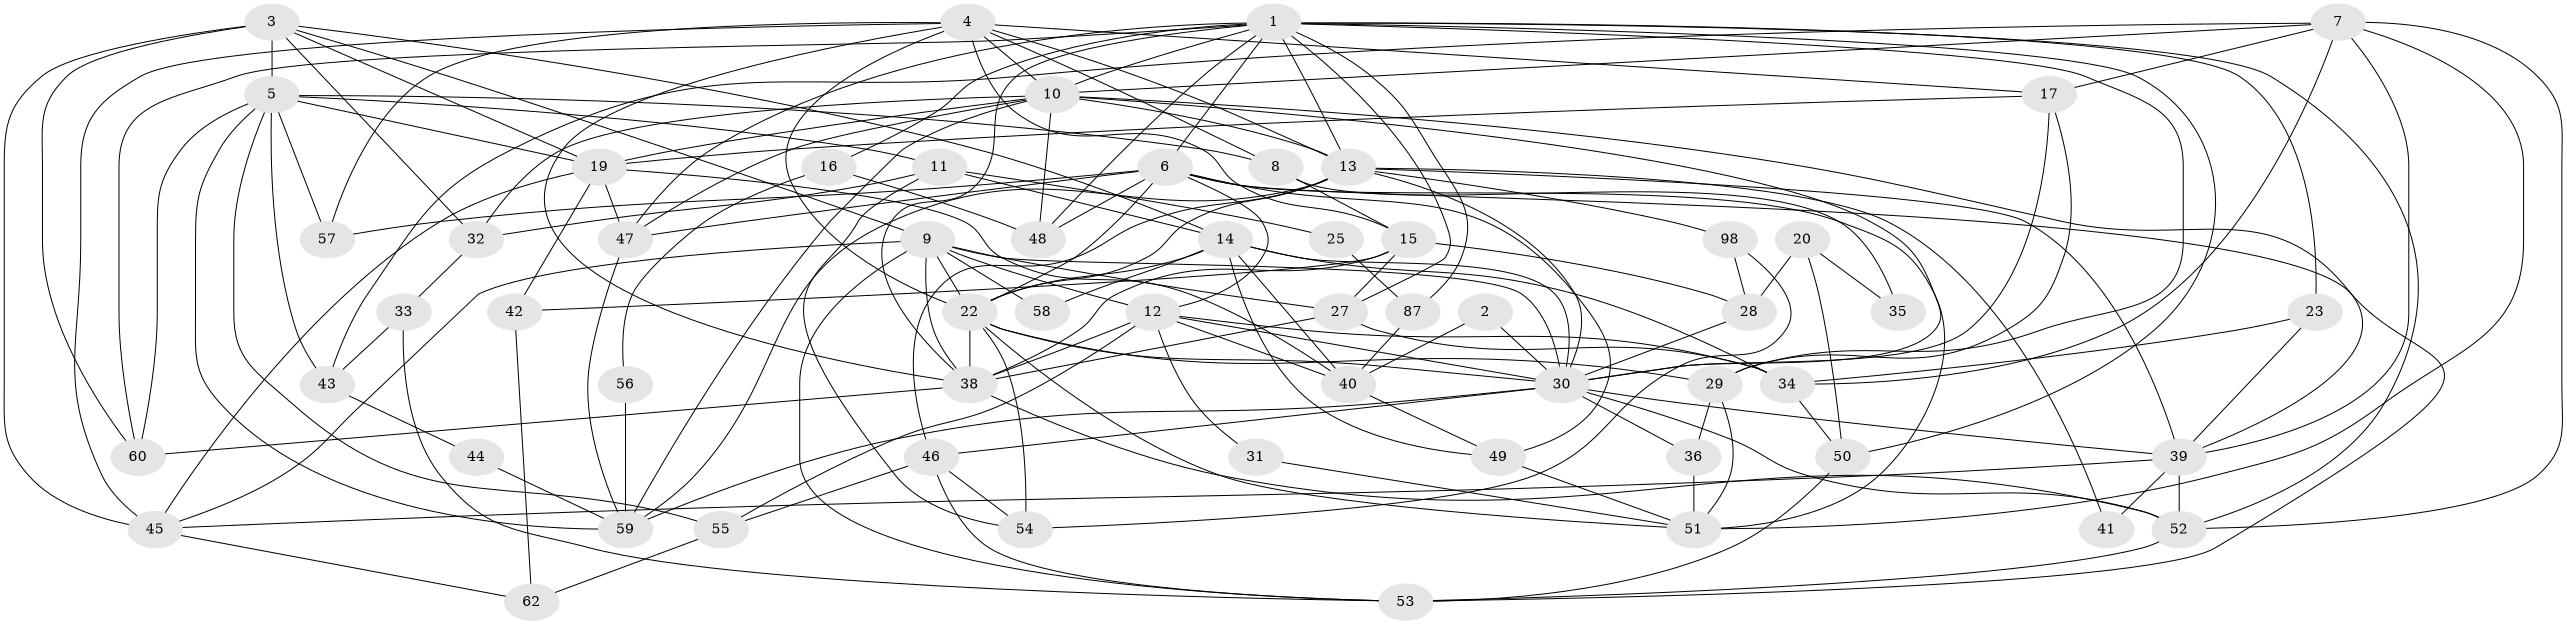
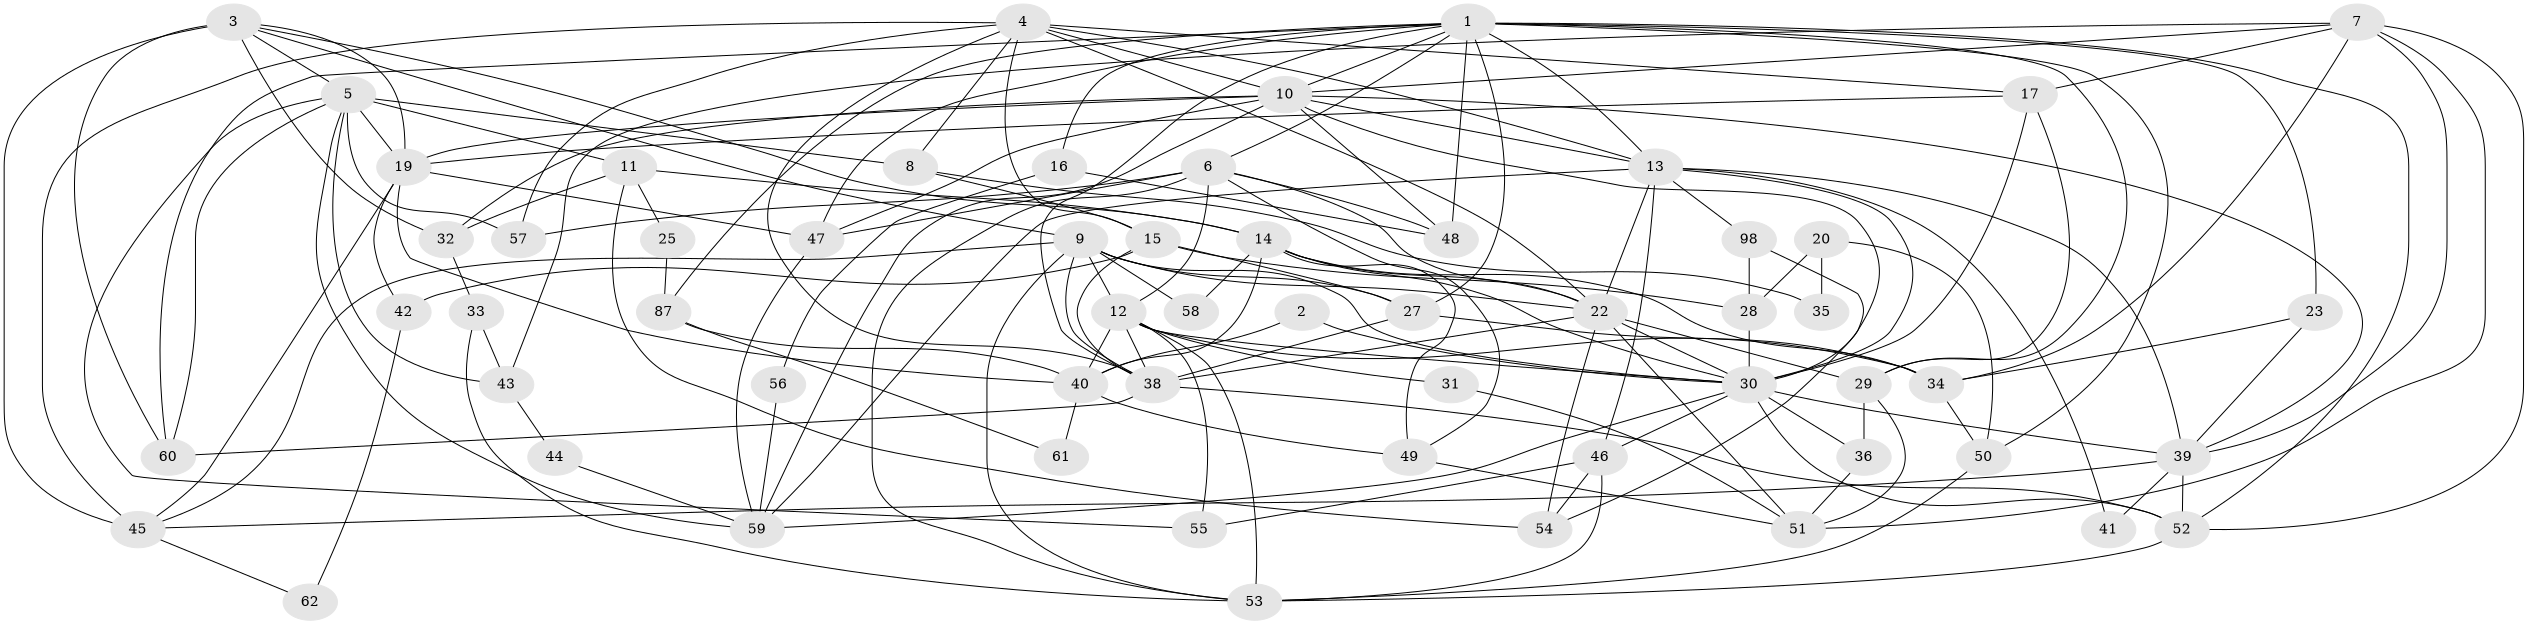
(1873, 234) -> none
none -> (1238, 424)
none -> (1061, 457)
(626, 566) -> none
